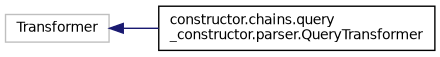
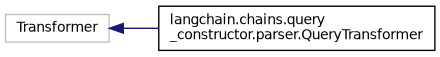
(297, 28) -> (297, 28)
